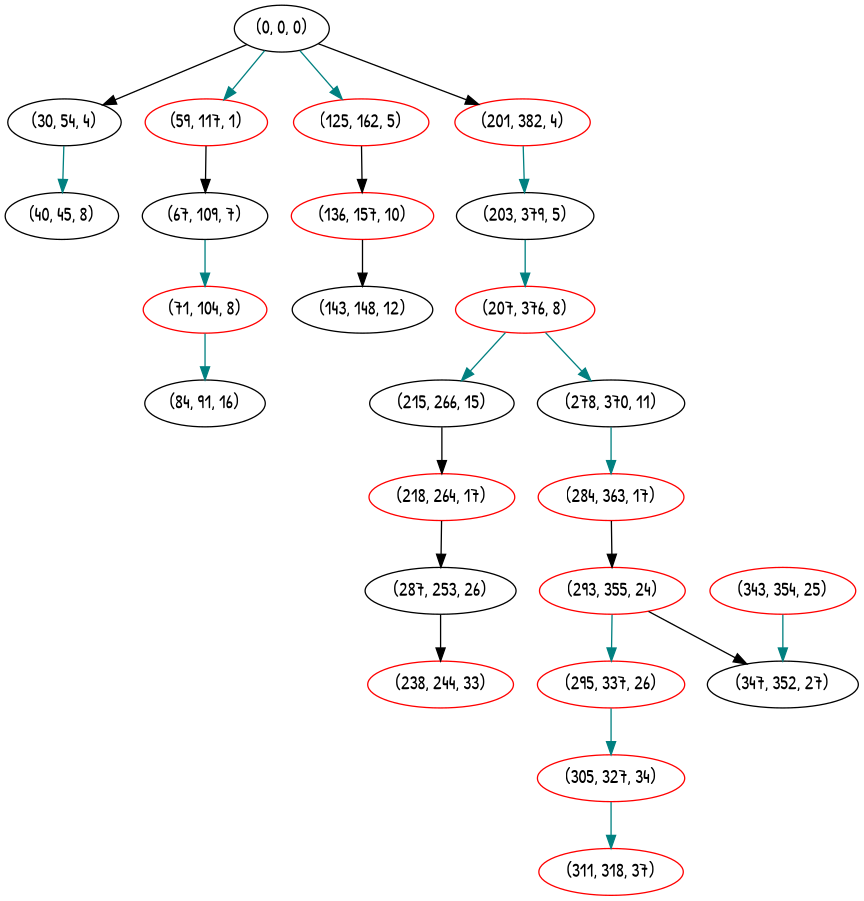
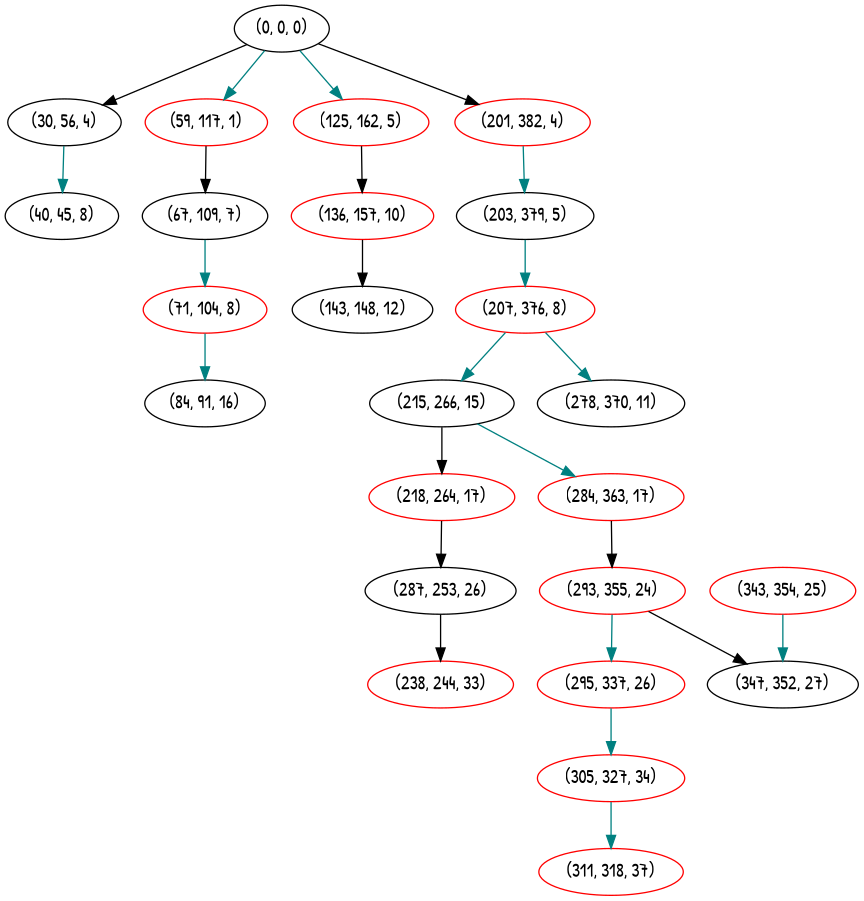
(64, 122) -> (64, 122)
(611, 444) -> (520, 447)
